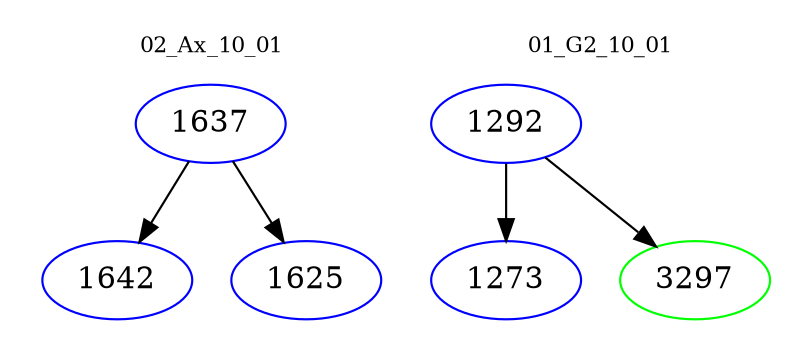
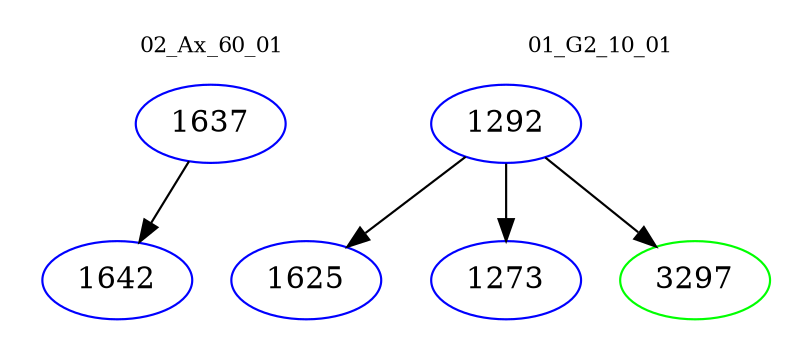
(212, 47) -> (212, 47)
(252, 192) -> (428, 185)
